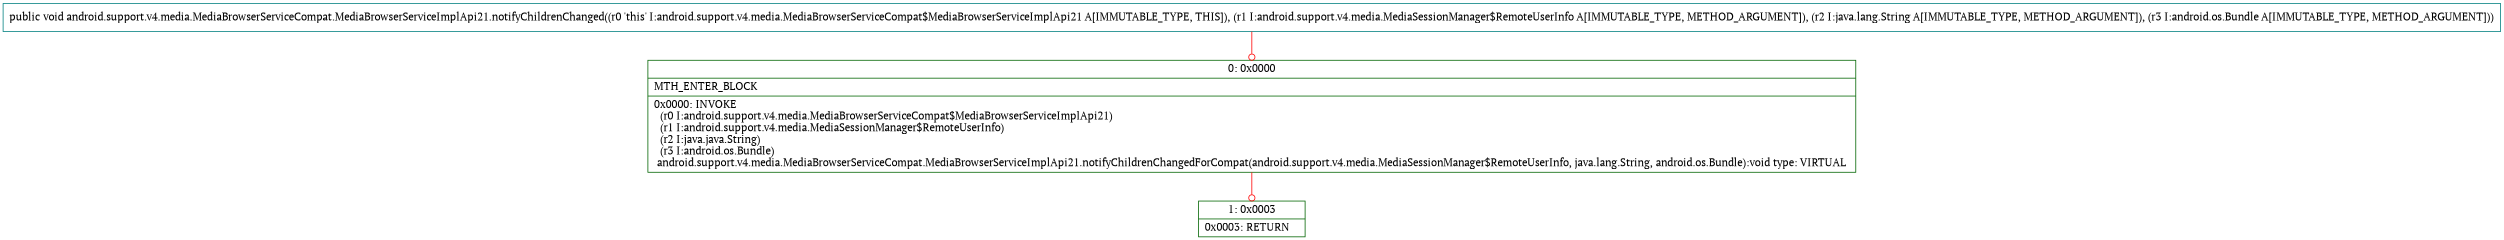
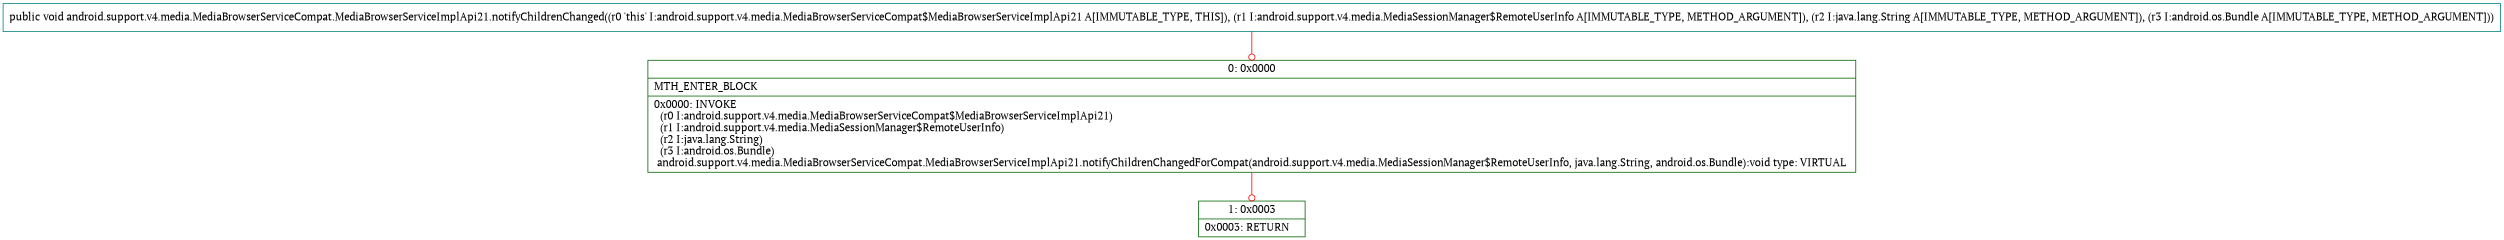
(707, 140) -> (709, 140)
